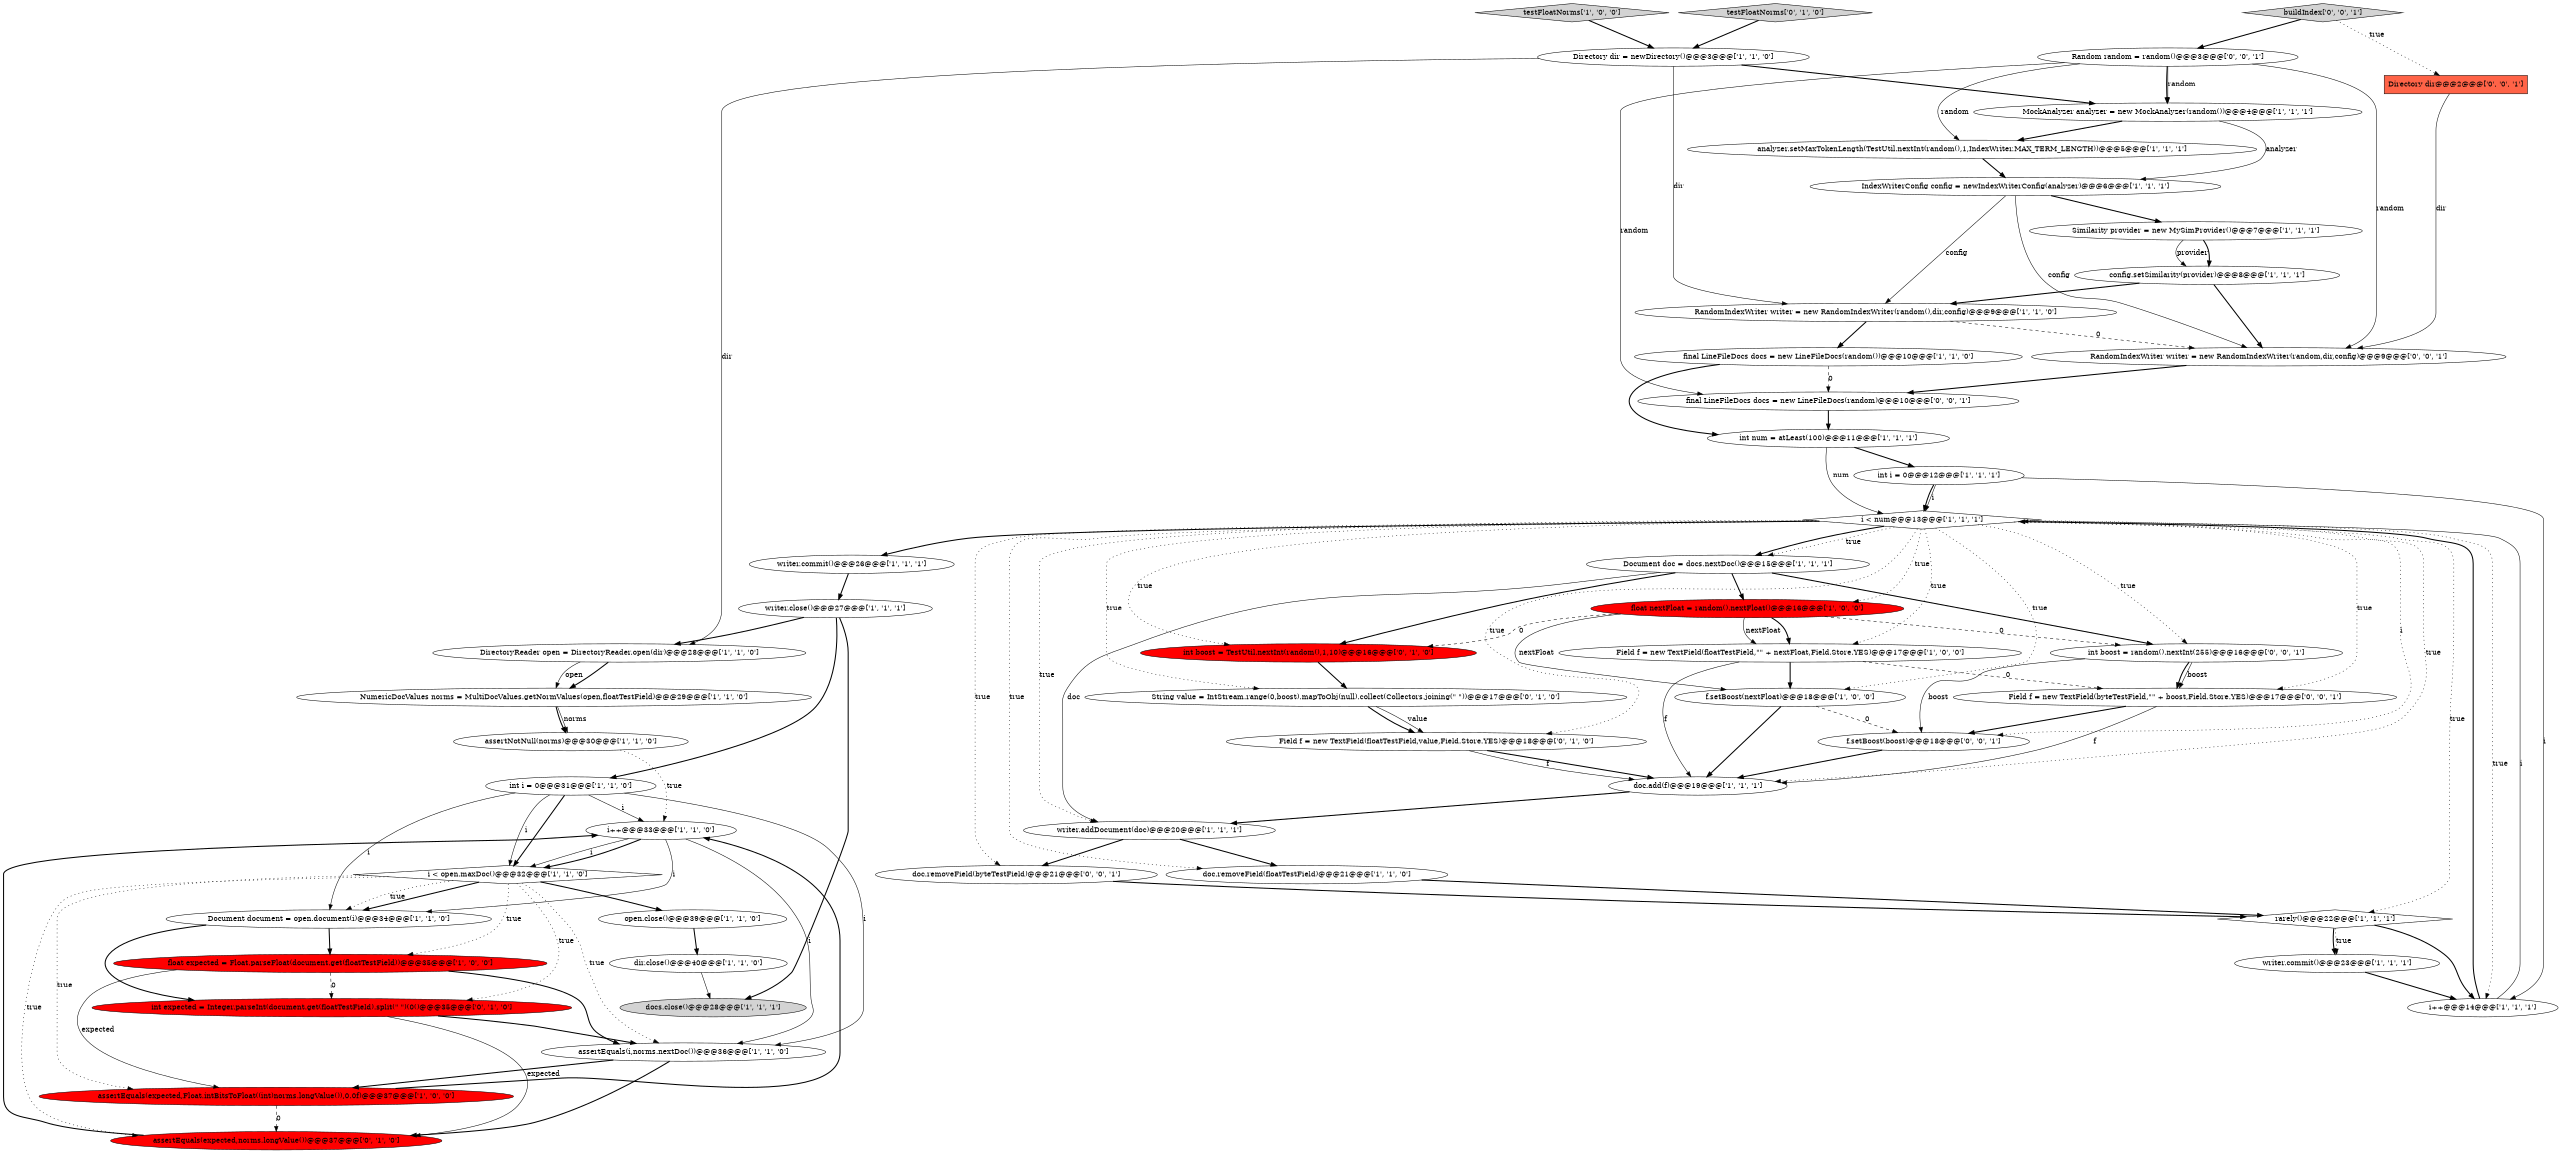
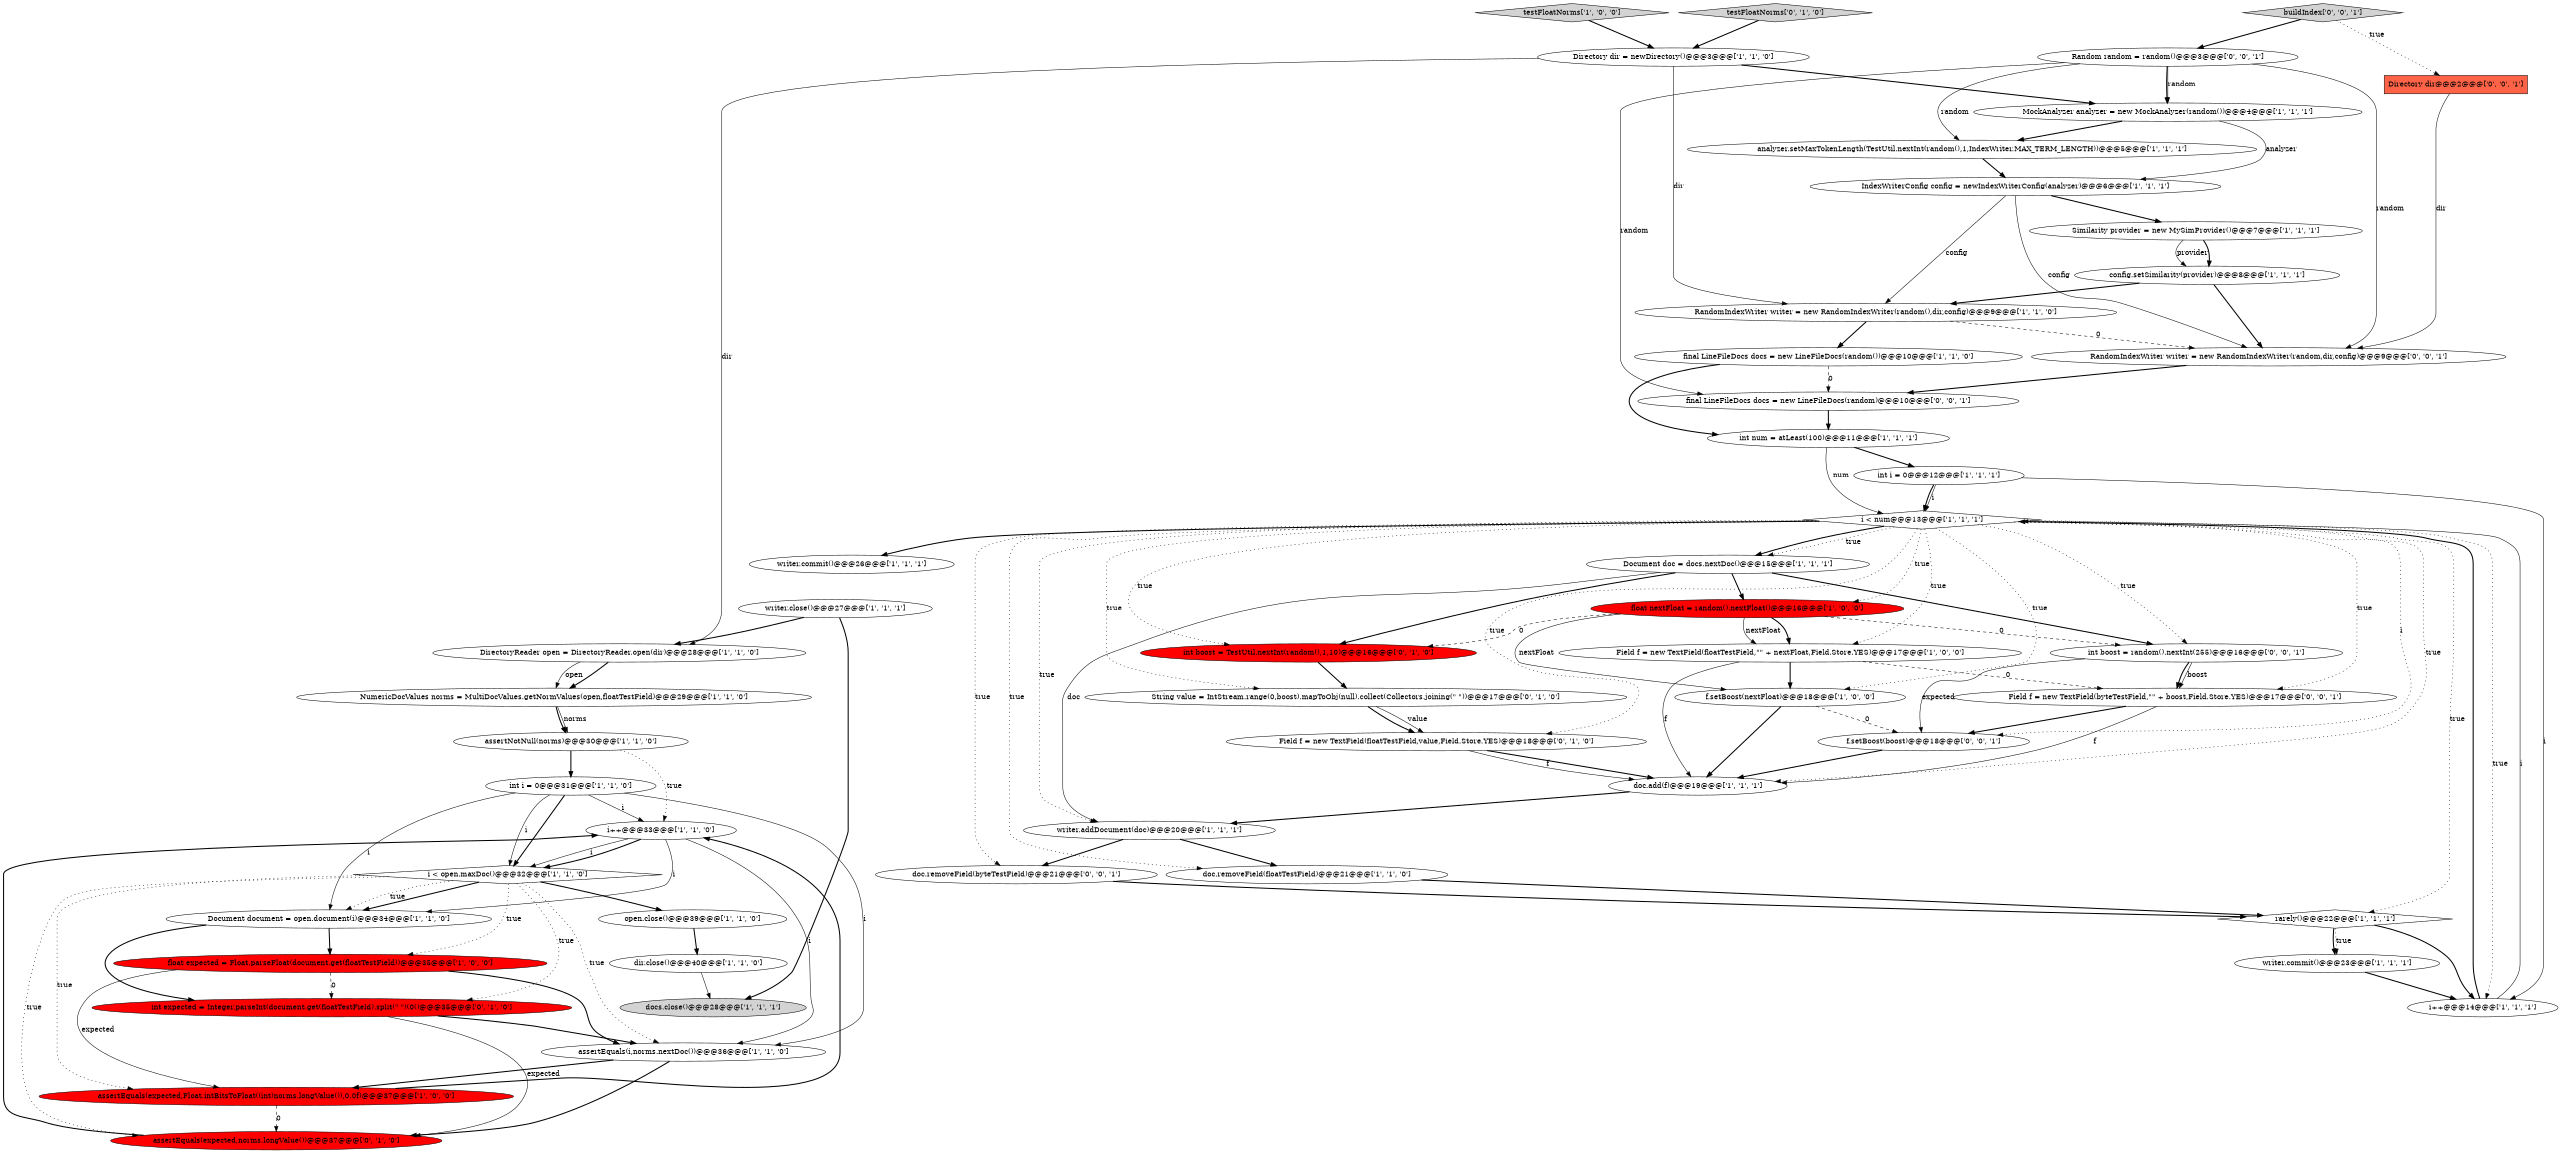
(845, 584) -> none
(1938, 697) -> (1938, 697)
(764, 736) -> (571, 761)
